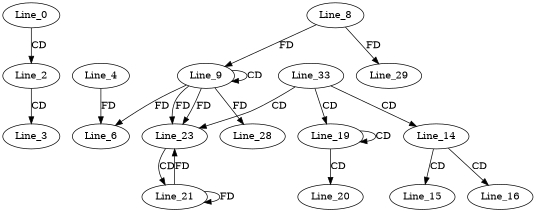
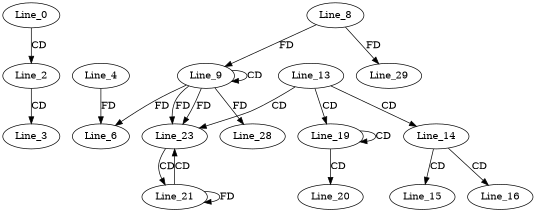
(311, 76) -> (311, 76)
(182, 167) -> (182, 167)
